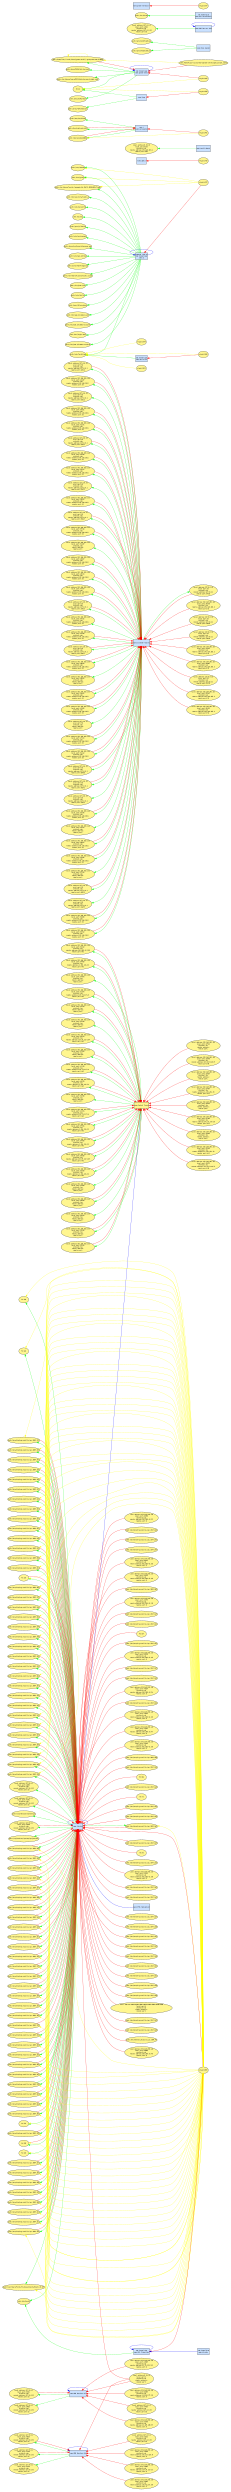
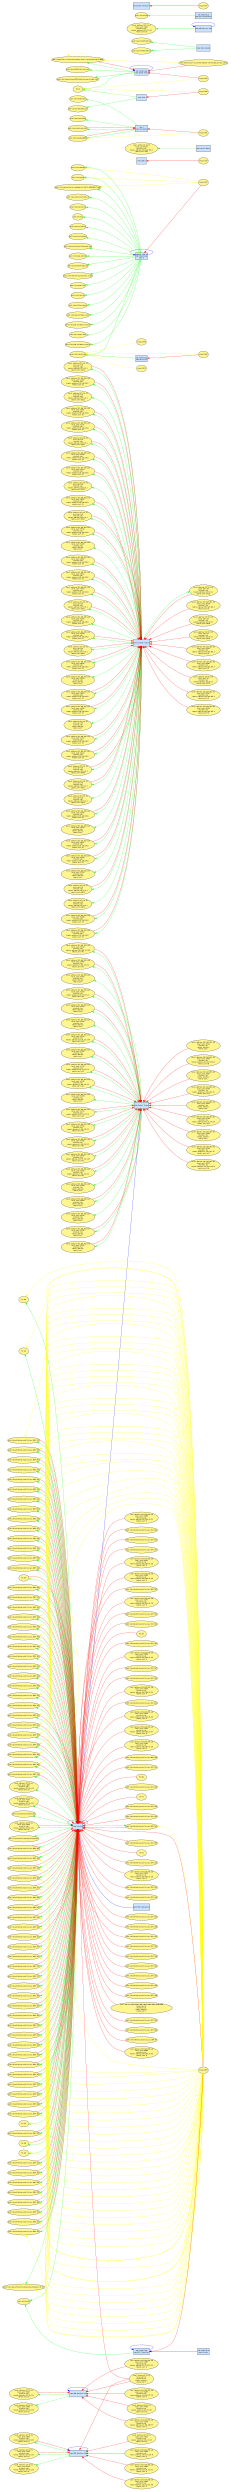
(116, 88) -> (114, 109)
(141, 1105) -> (141, 1105)
none -> (71, 1930)
